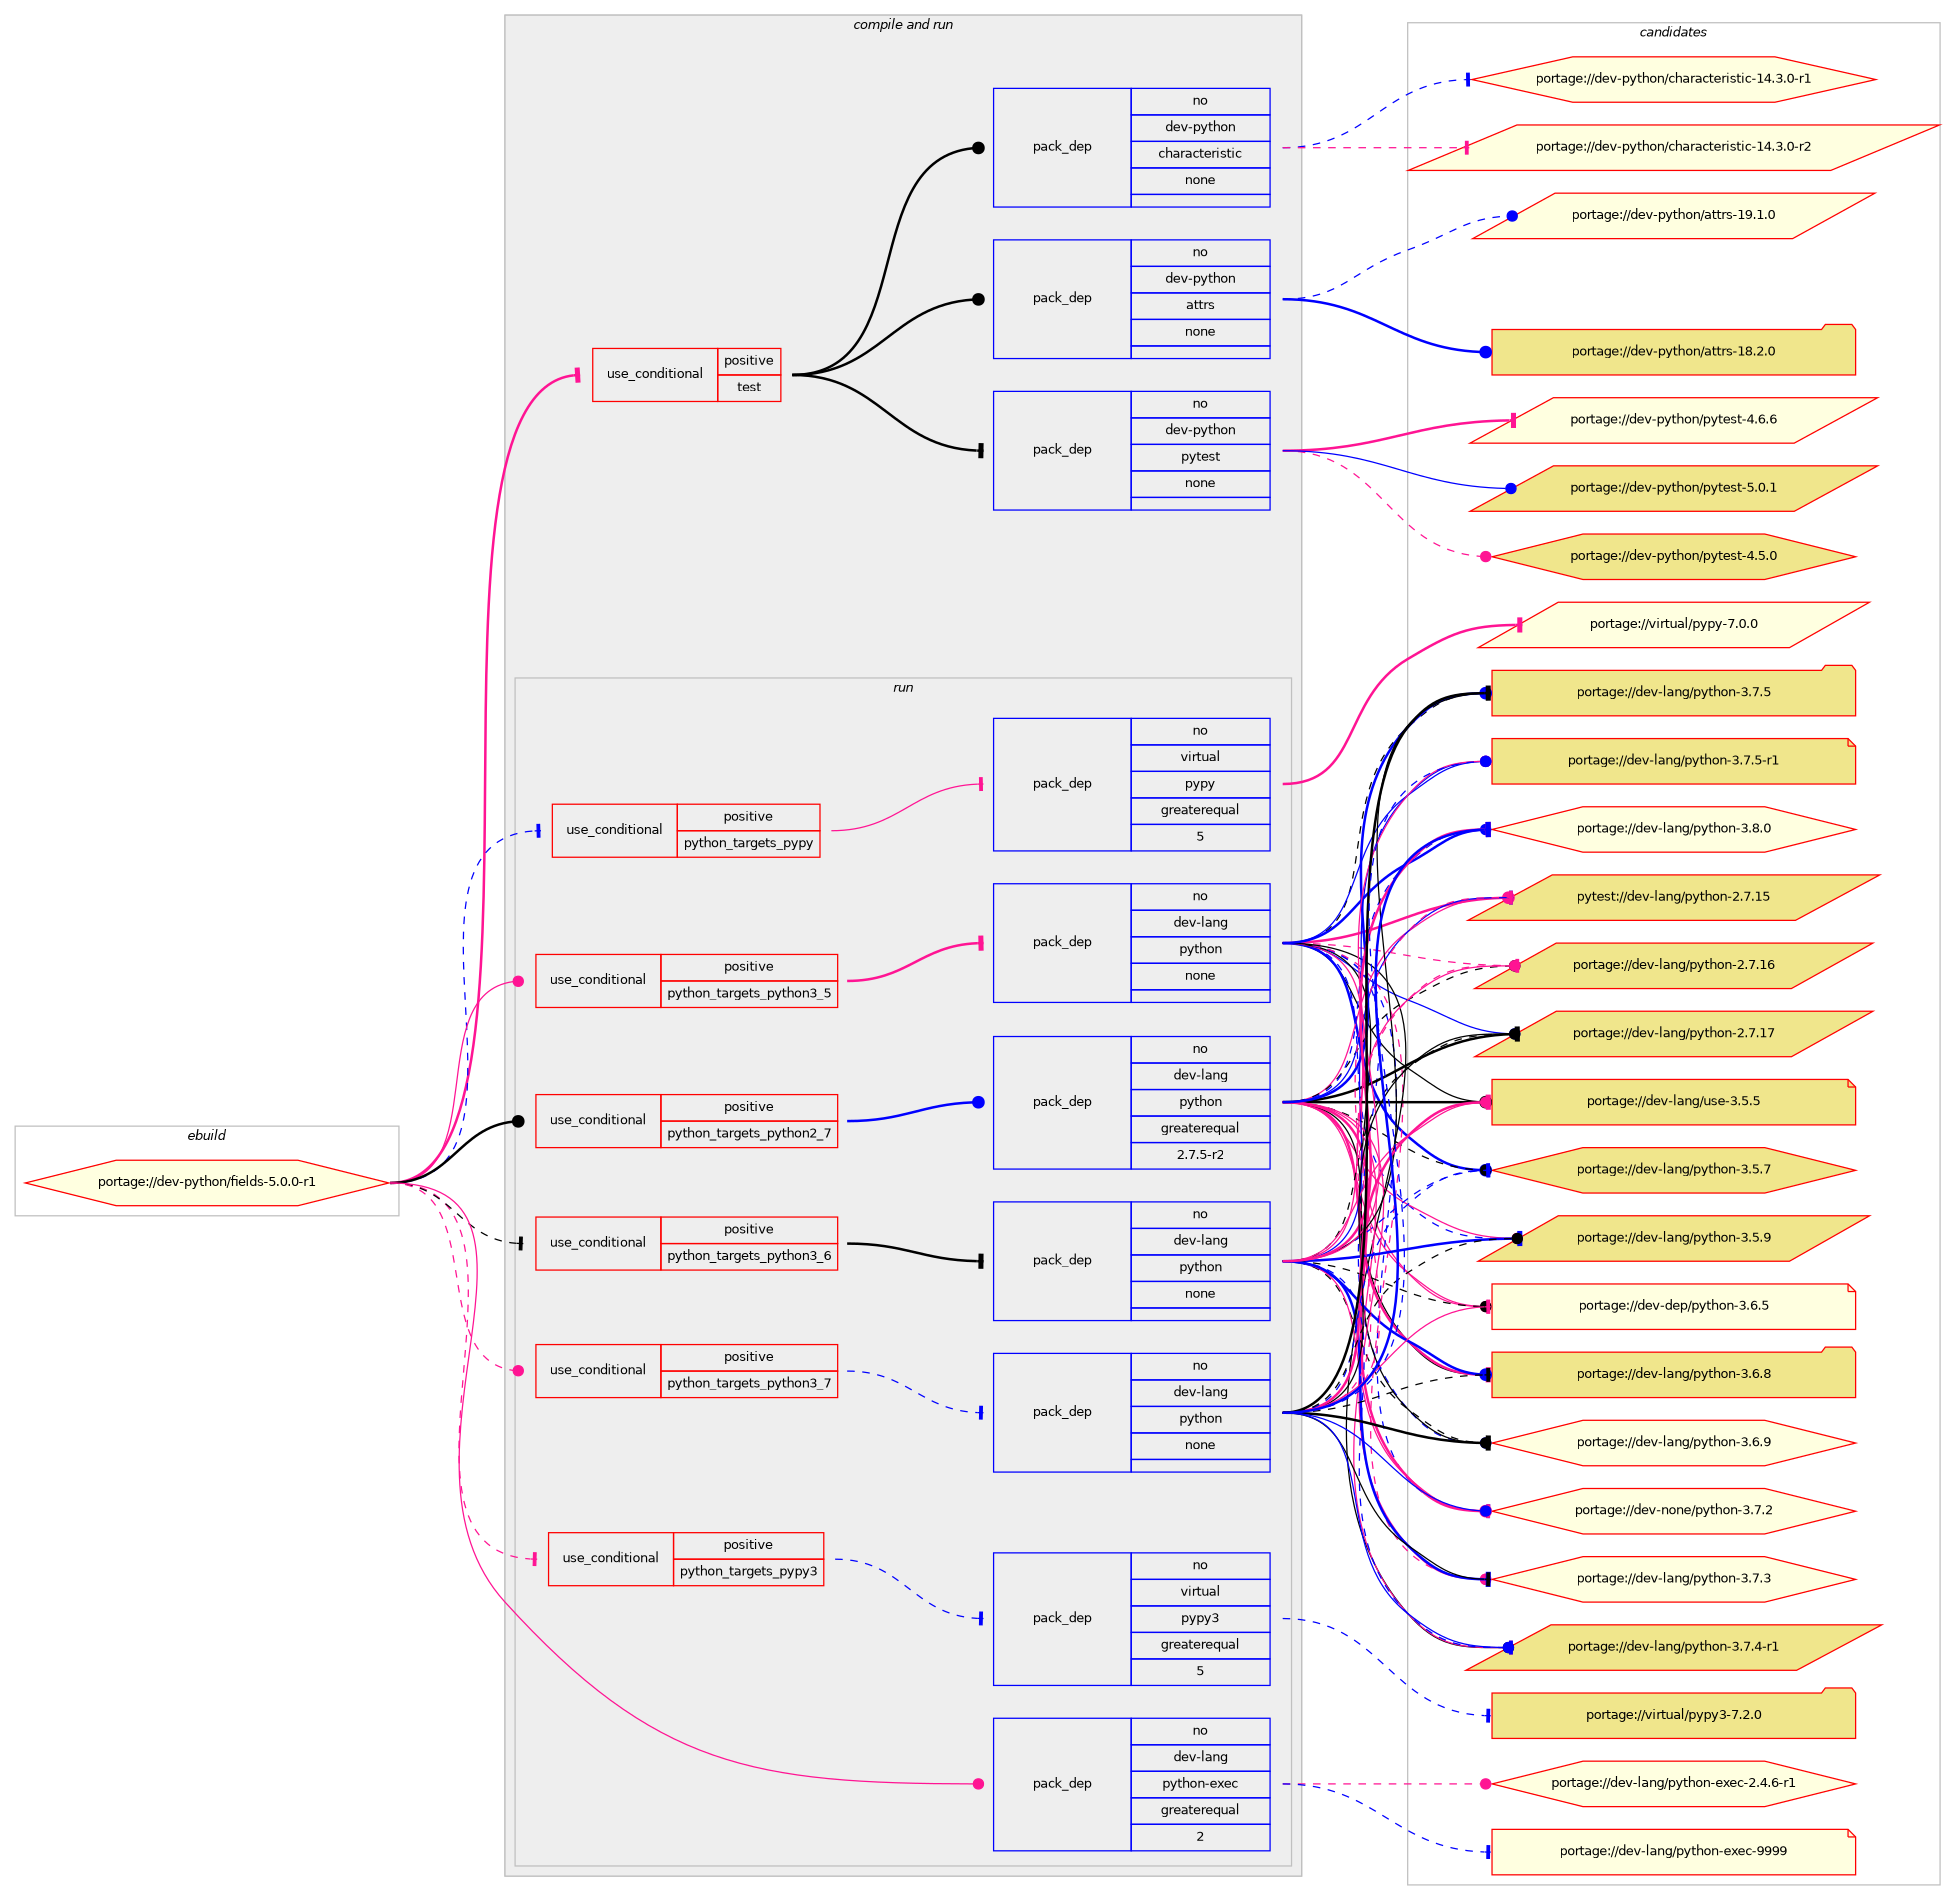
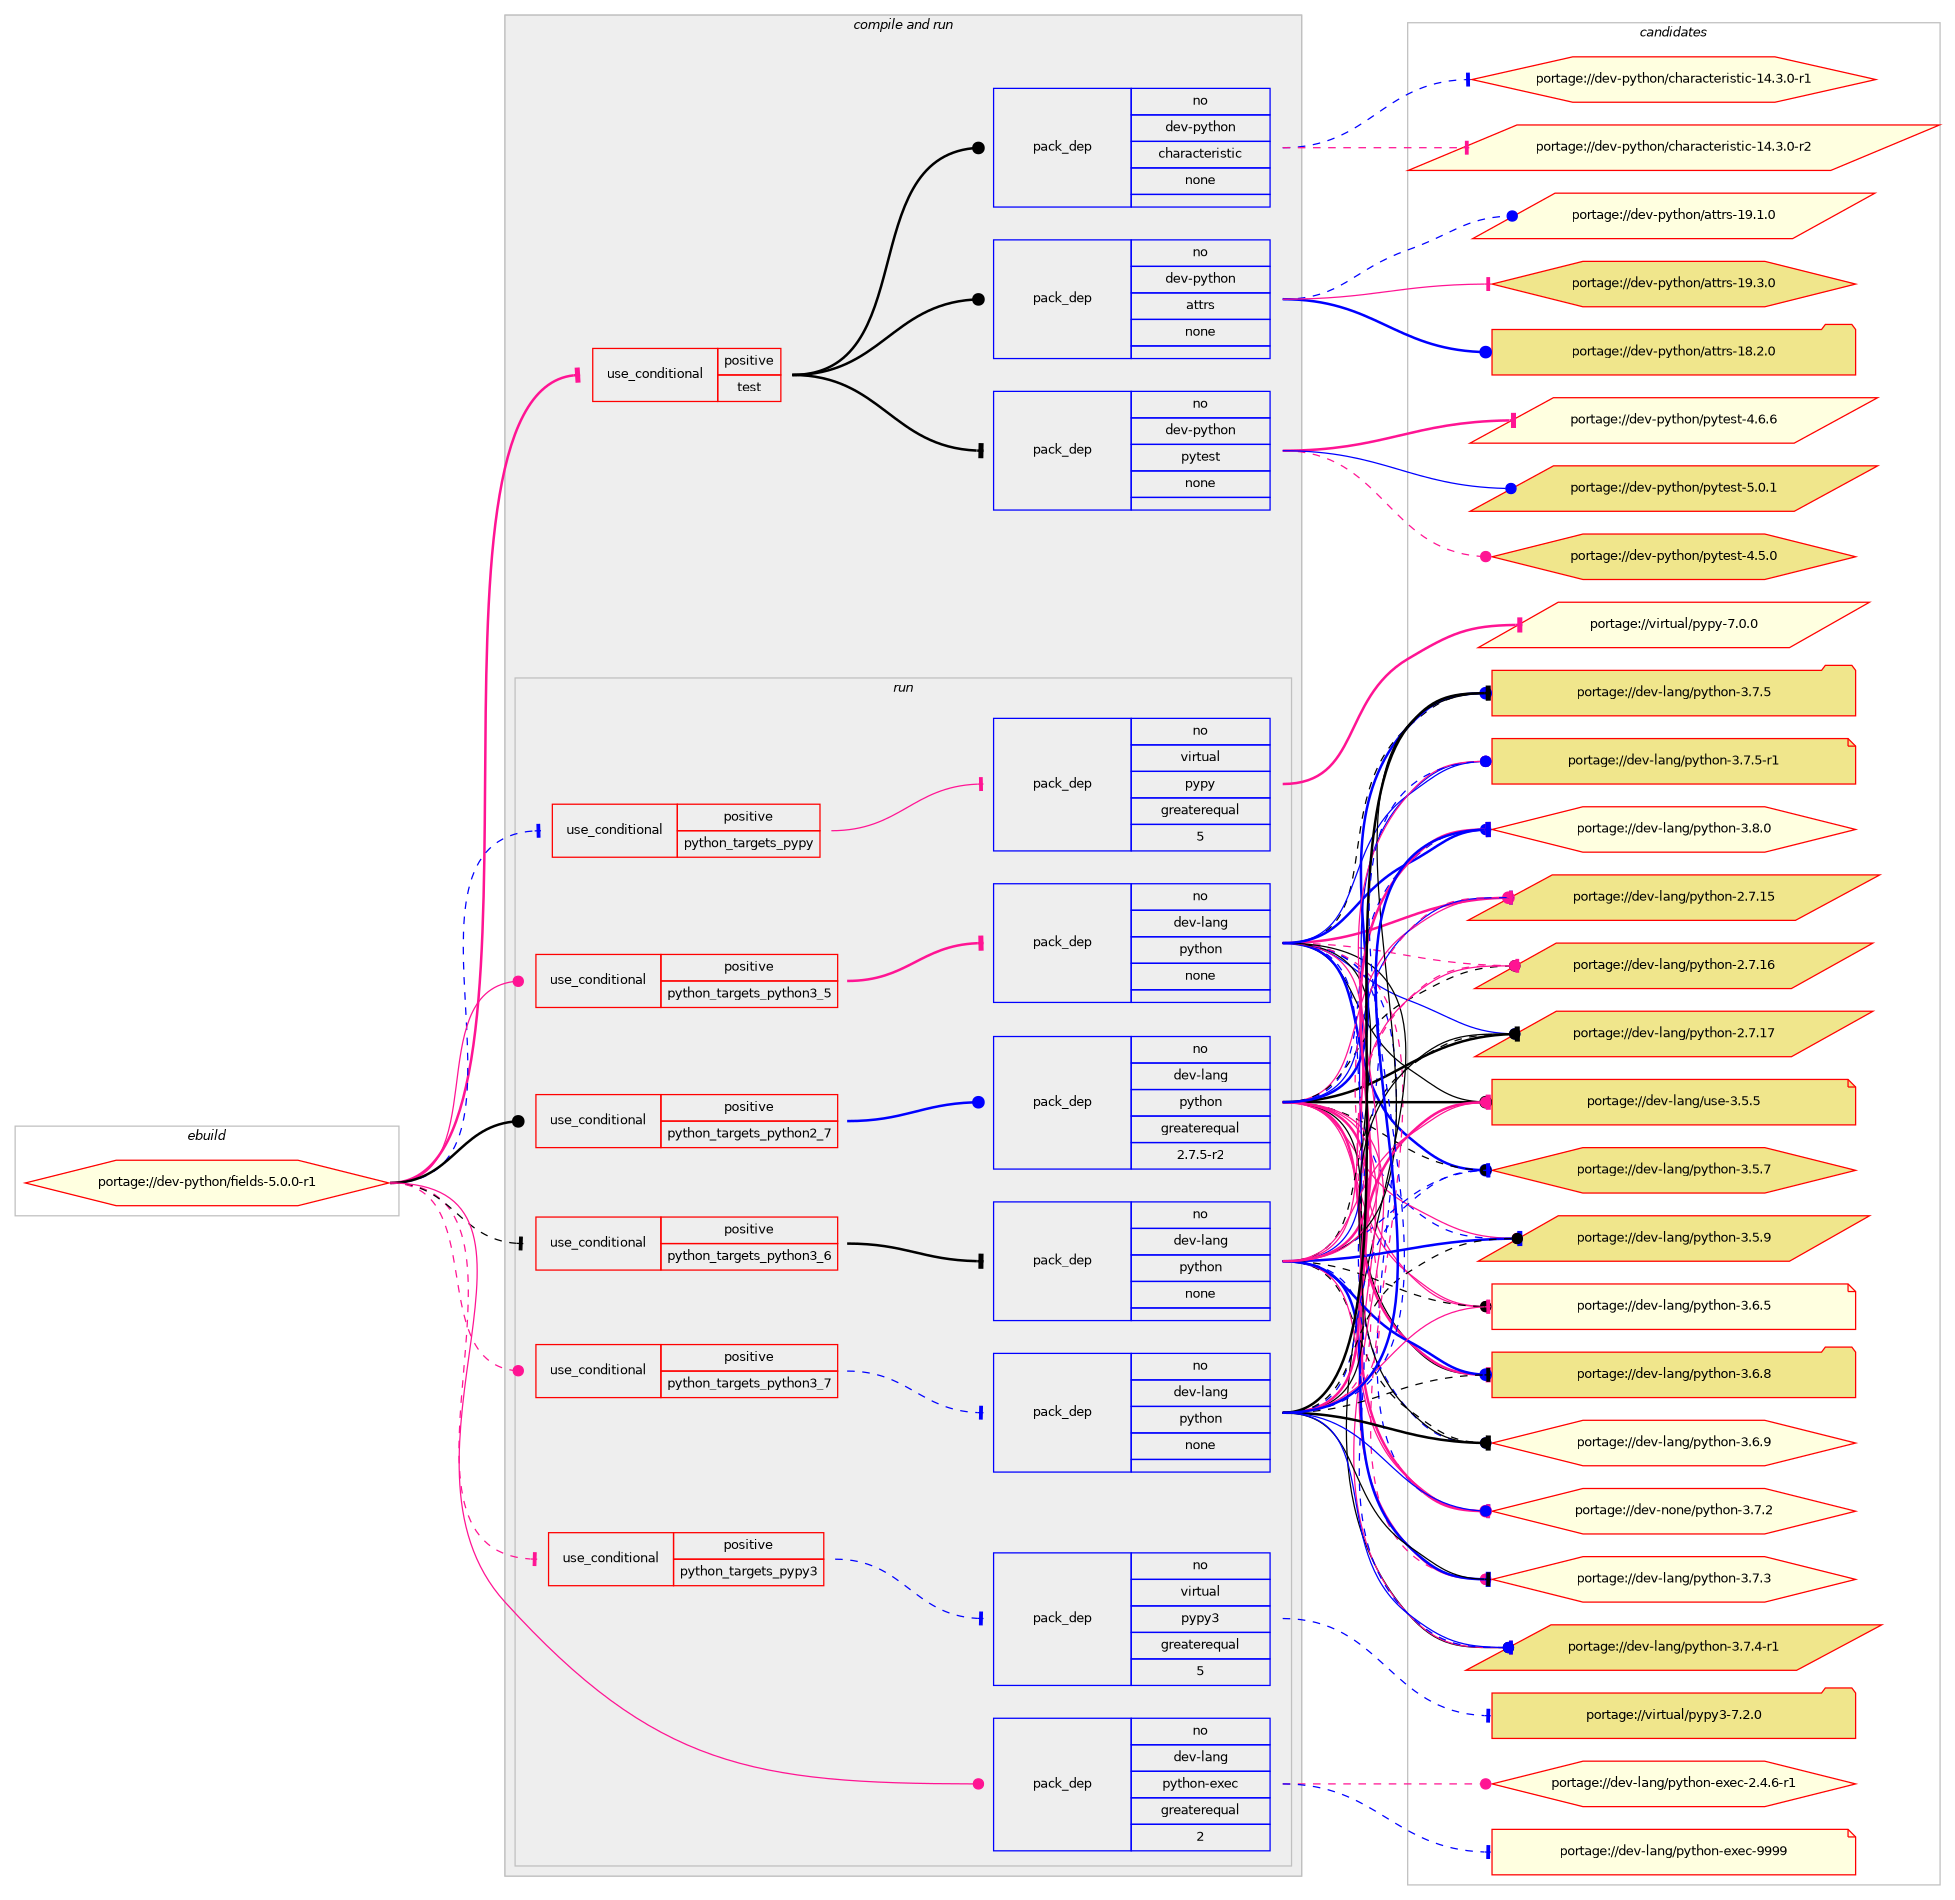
none -> (1674, 284)
(1674, 898) -> (1674, 898)
(1674, 1307) -> (1674, 1307)
